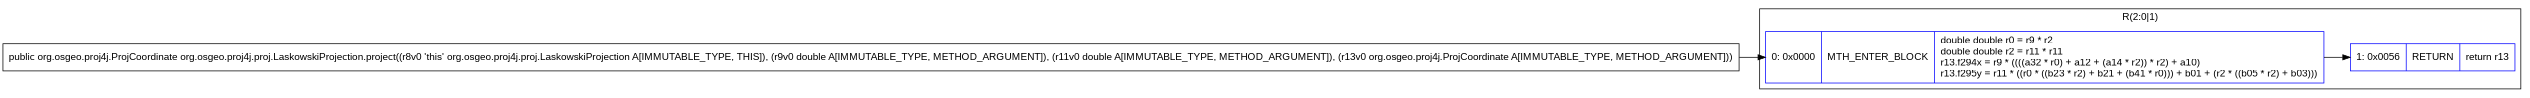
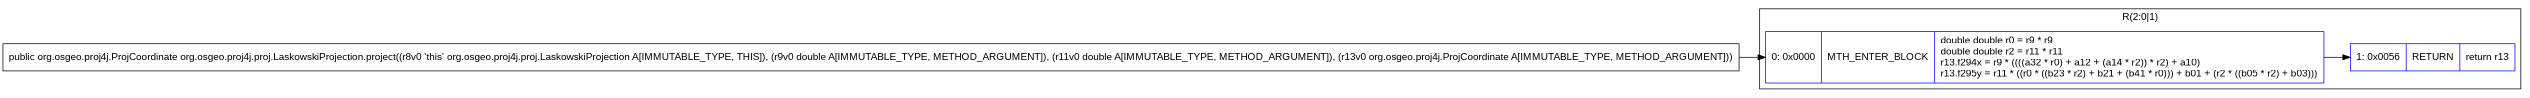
(1997, 40) -> (1997, 40)
